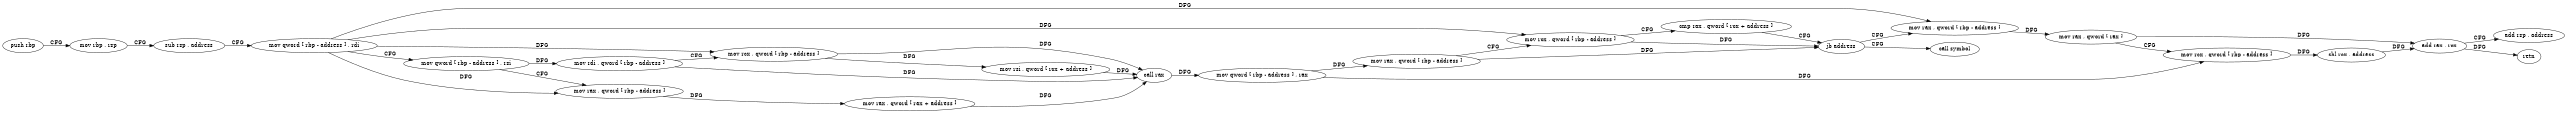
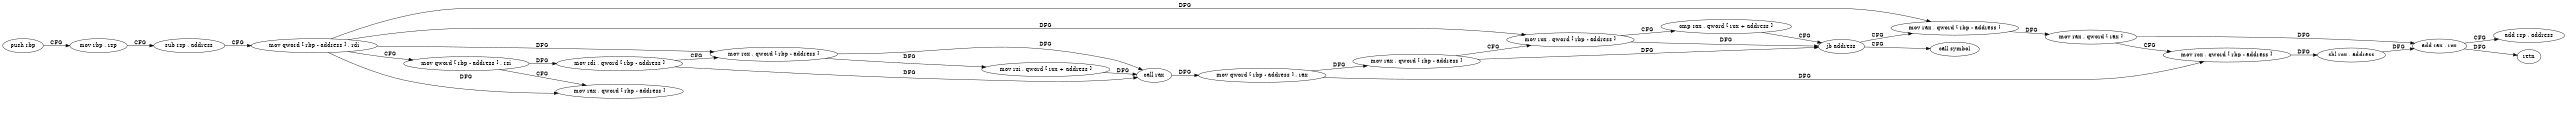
(910, 104) -> none
